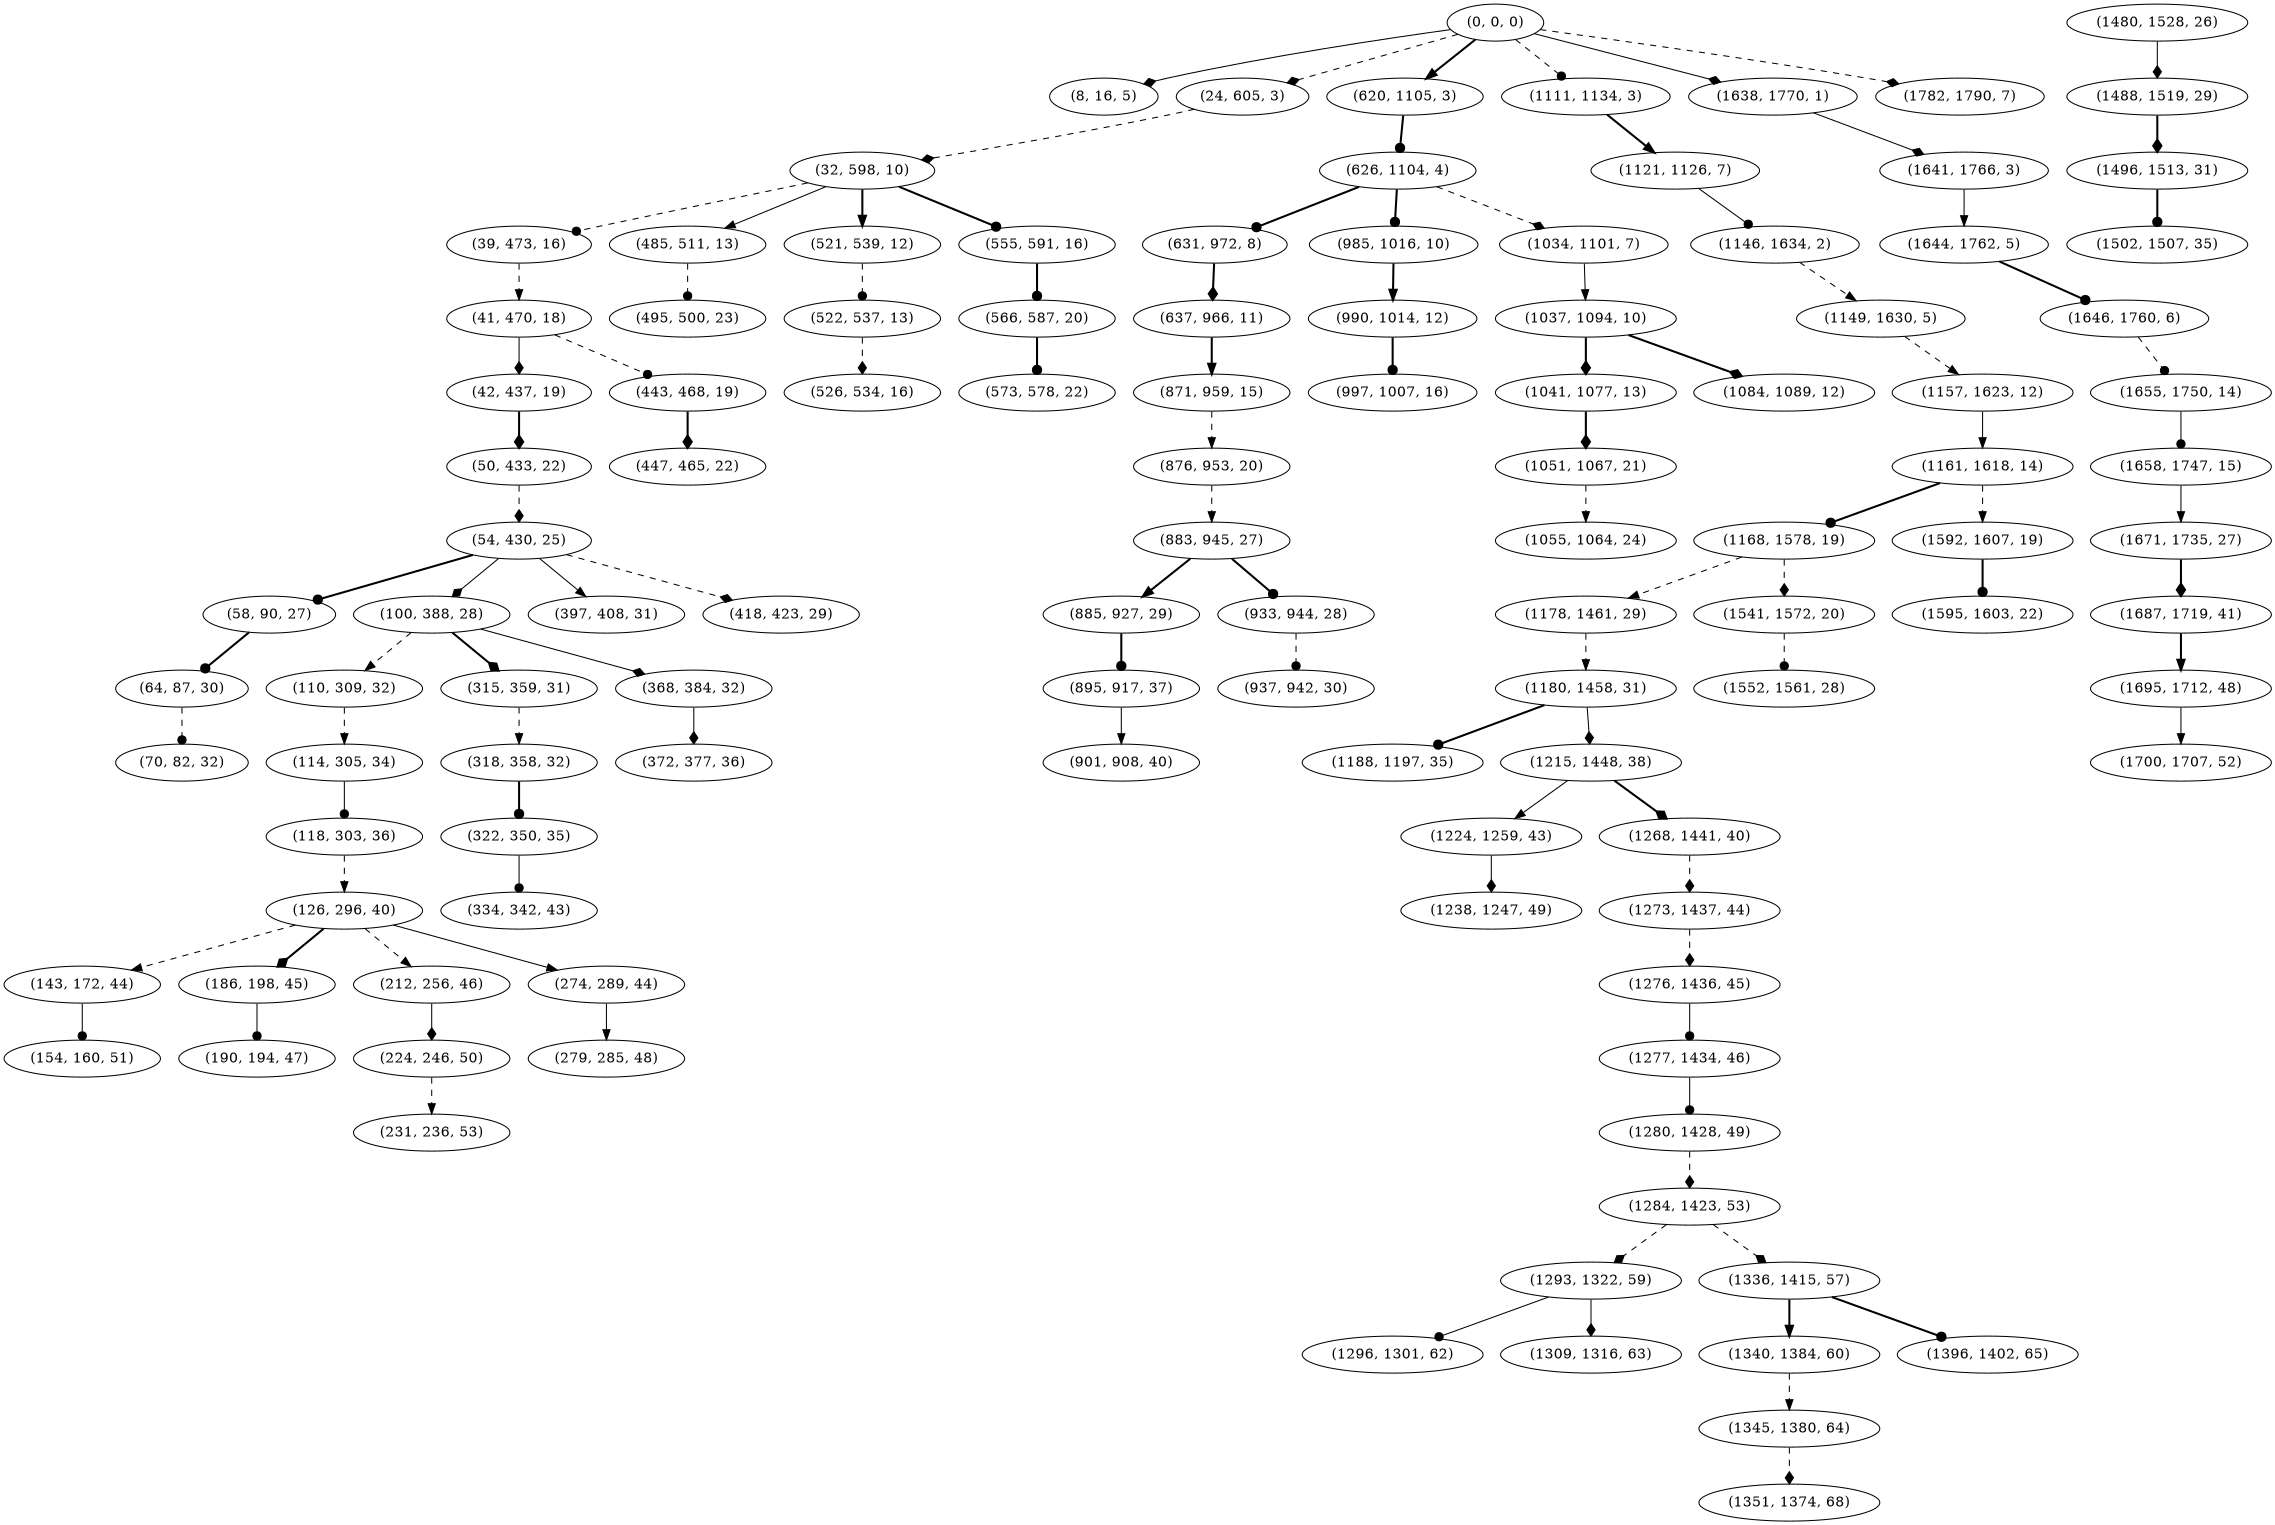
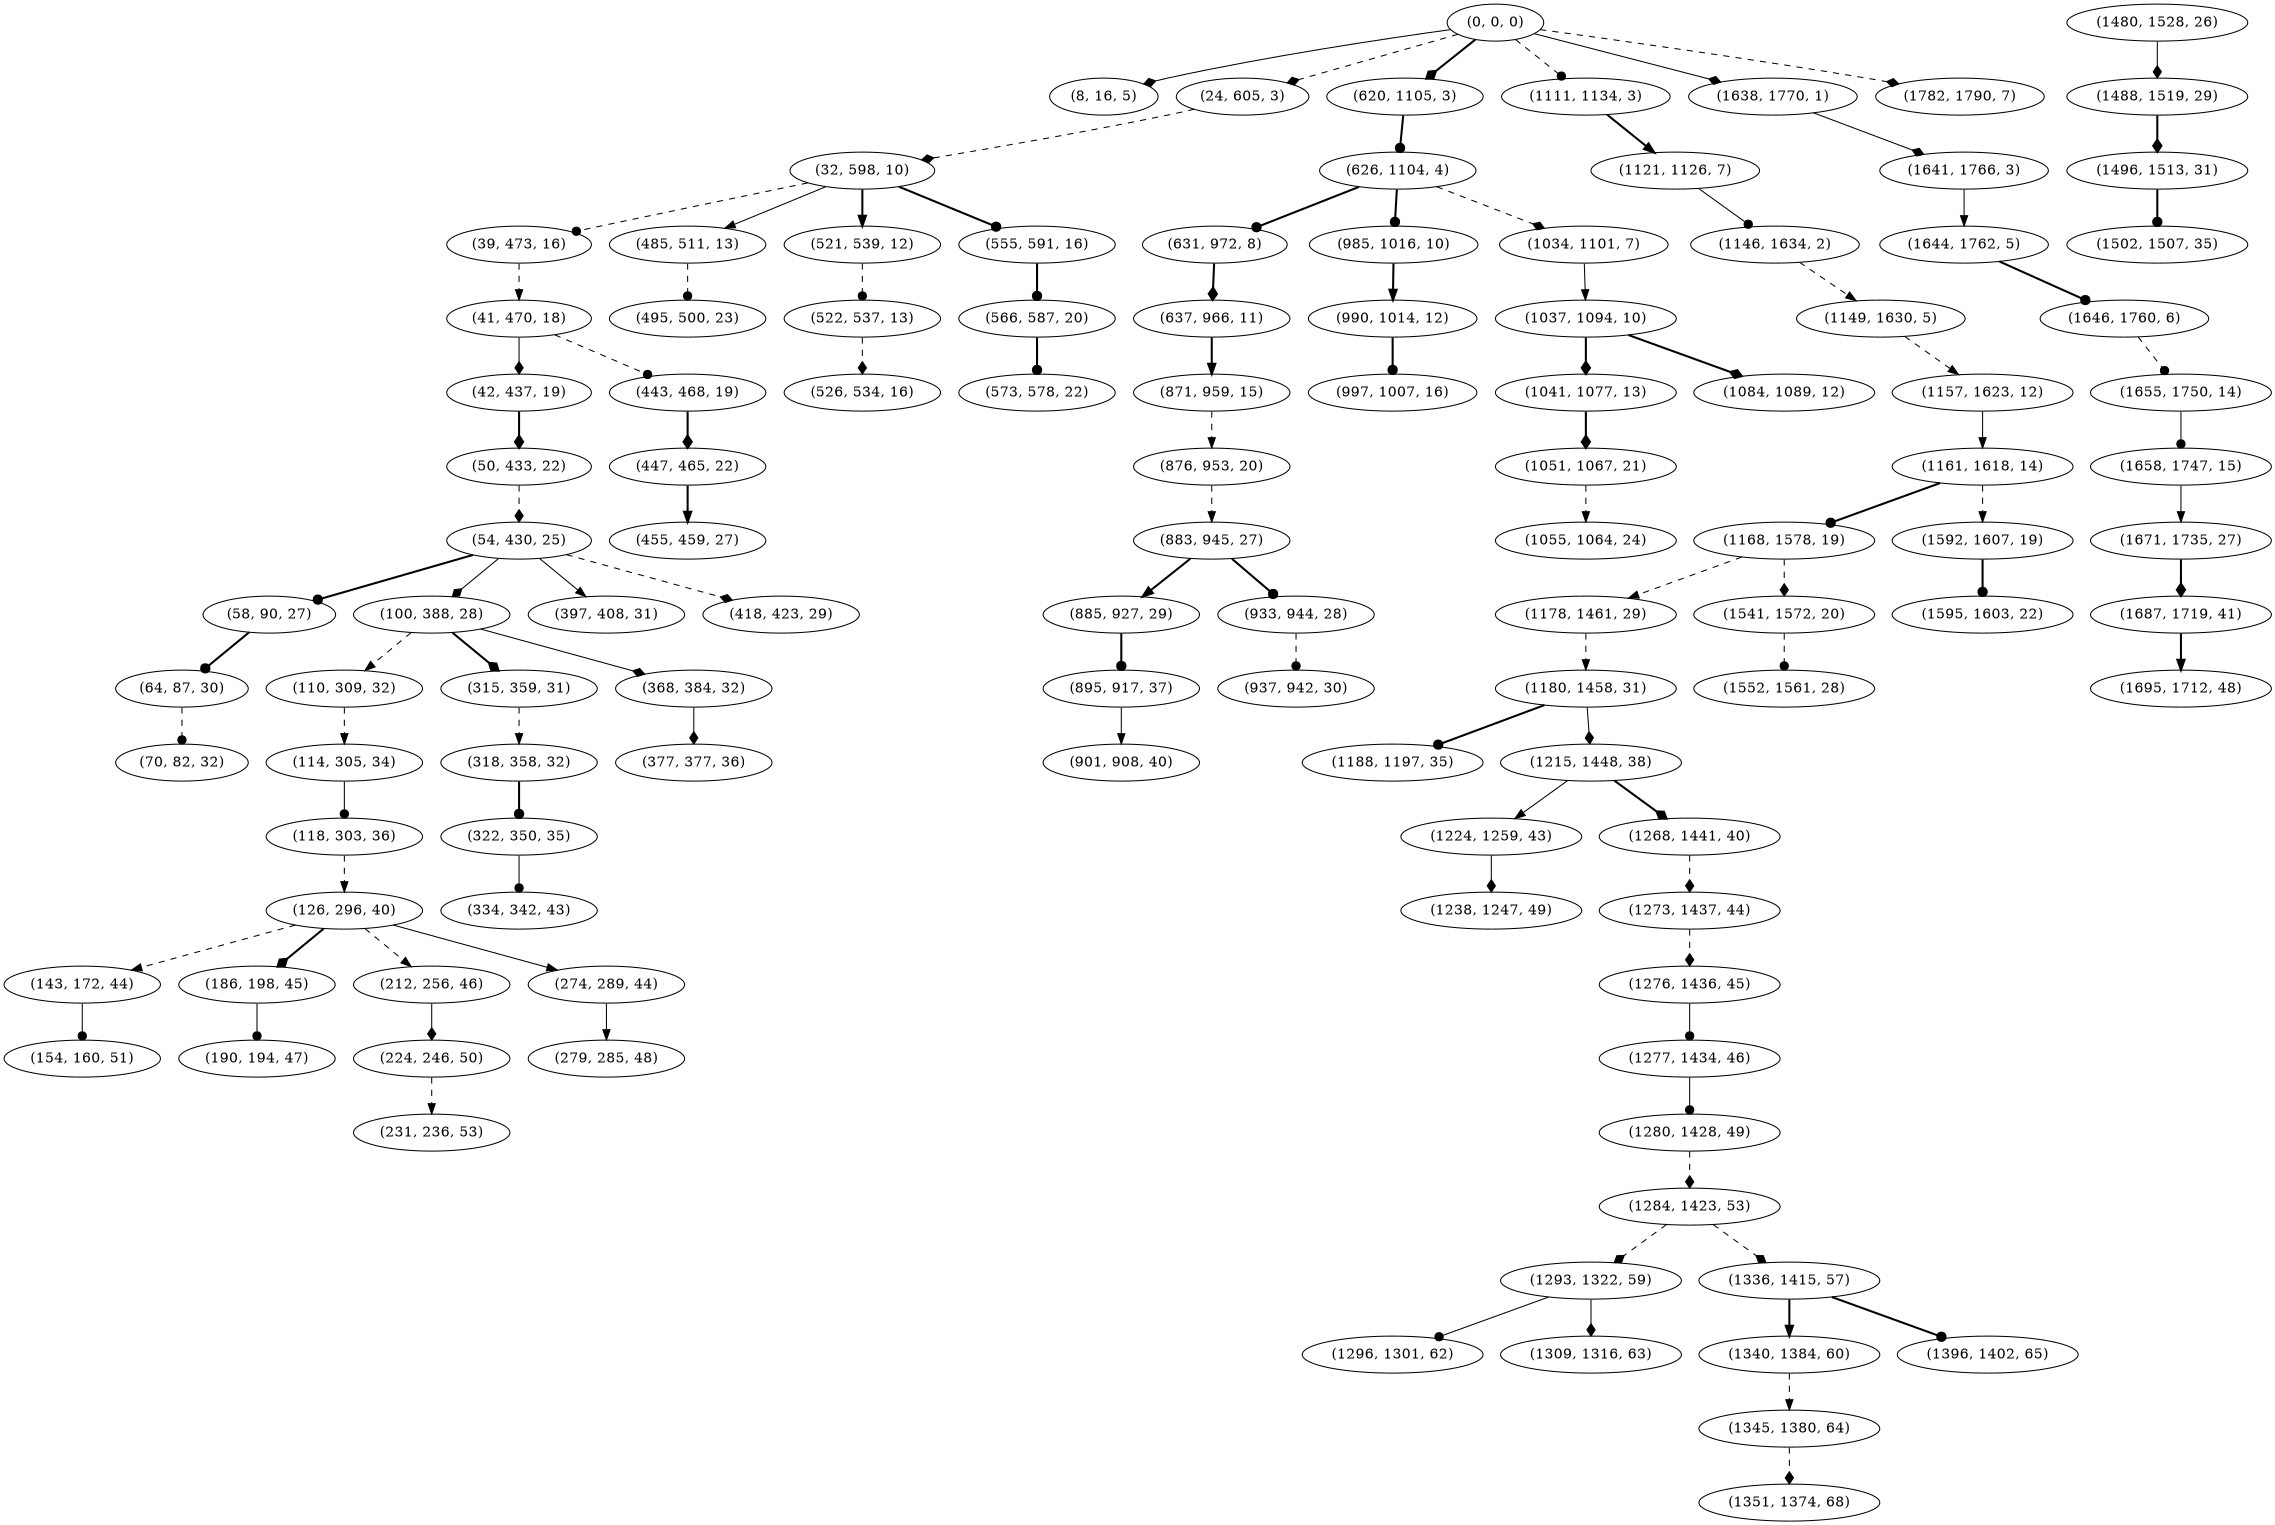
(1455, 56) -> (1455, 56)
none -> (688, 541)
(694, 763) -> (694, 763)
(2181, 763) -> none
